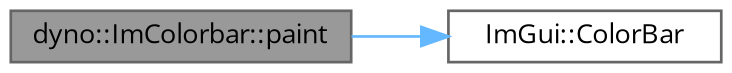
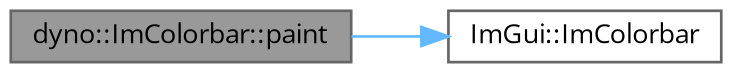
(585, 36) -> (585, 36)
